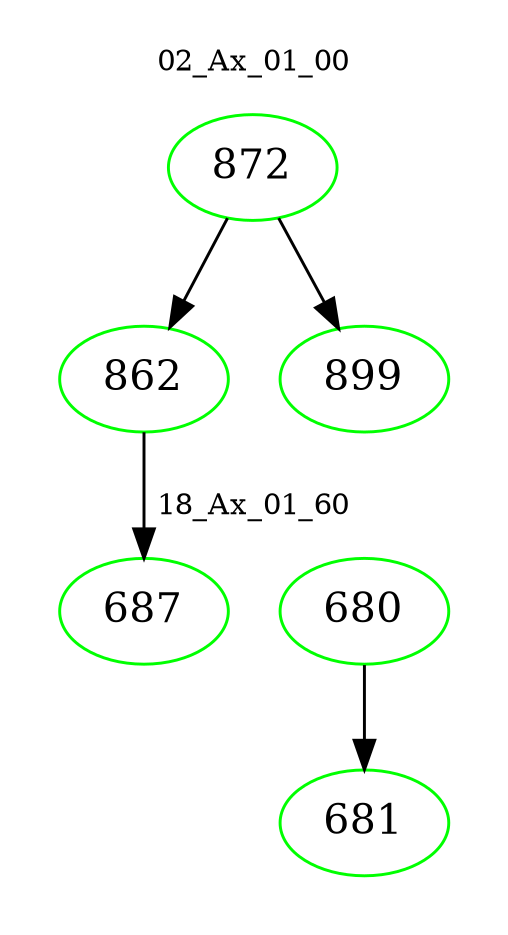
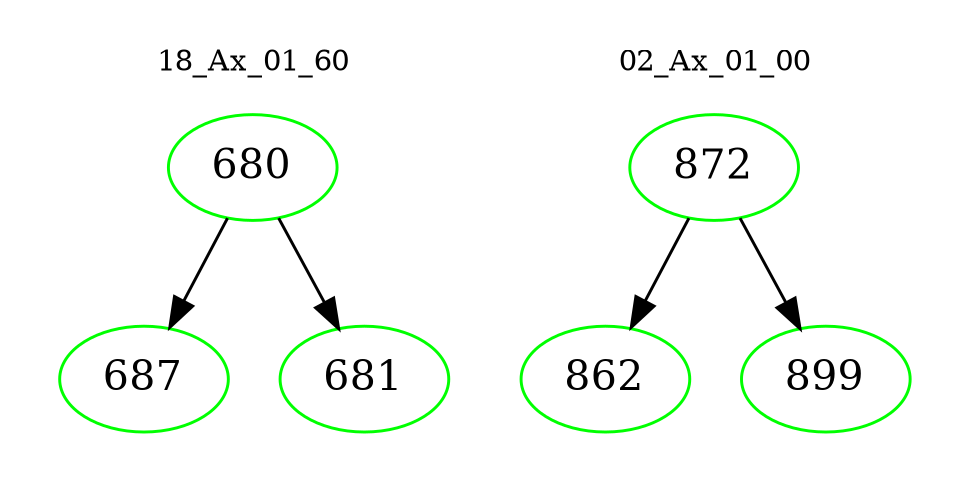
(144, 497) -> (206, 260)
